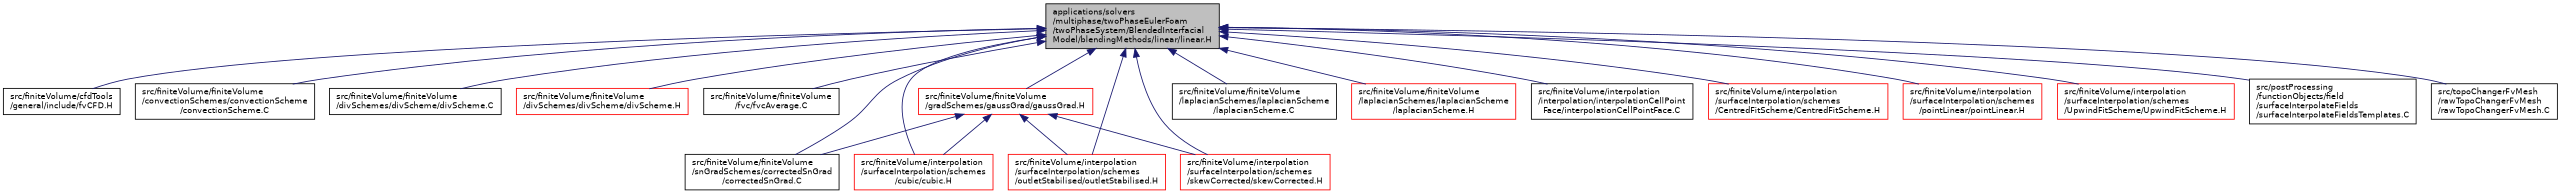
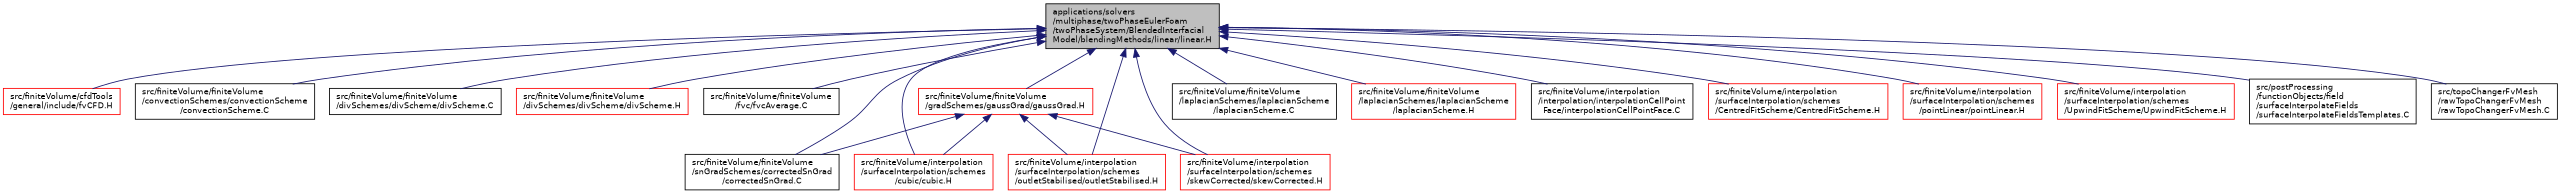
(62, 102) -> (62, 102)
